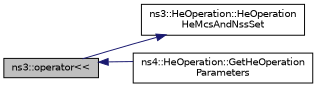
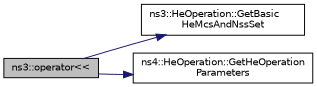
(223, 20) -> (223, 20)
(121, 62) -> (111, 74)
